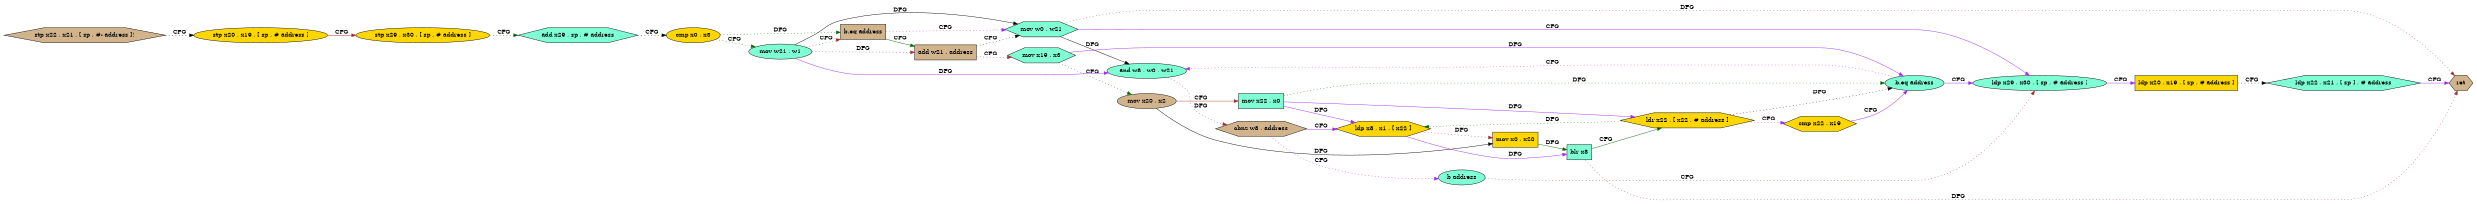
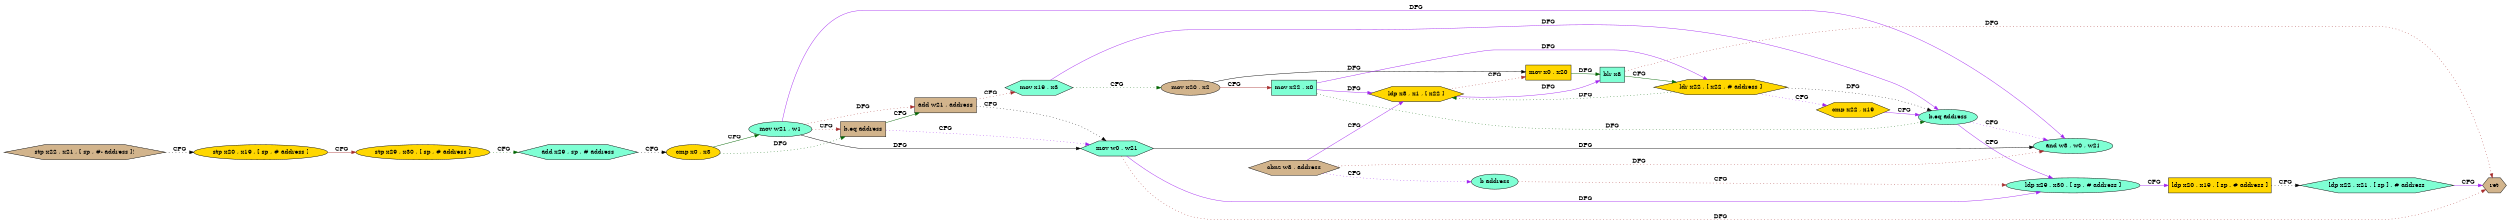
(1552, 27) -> (1586, 199)
(733, 43) -> (734, 142)
(1191, 104) -> (1687, 164)
(1462, 130) -> (1495, 75)
